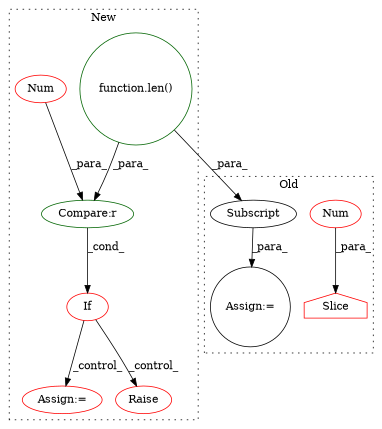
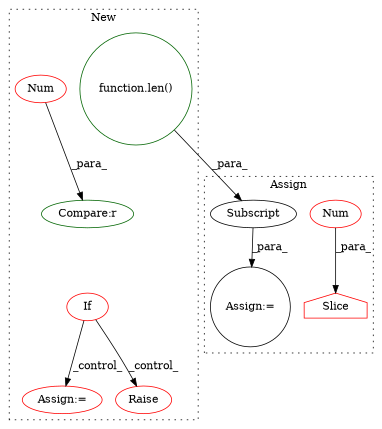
(109, 168) -> none
(289, 185) -> (289, 185)
(88, 257) -> none
